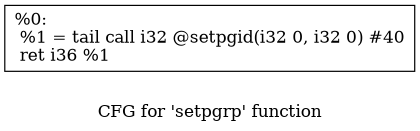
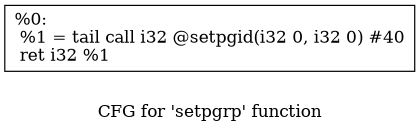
(62, 56) -> (62, 56)
